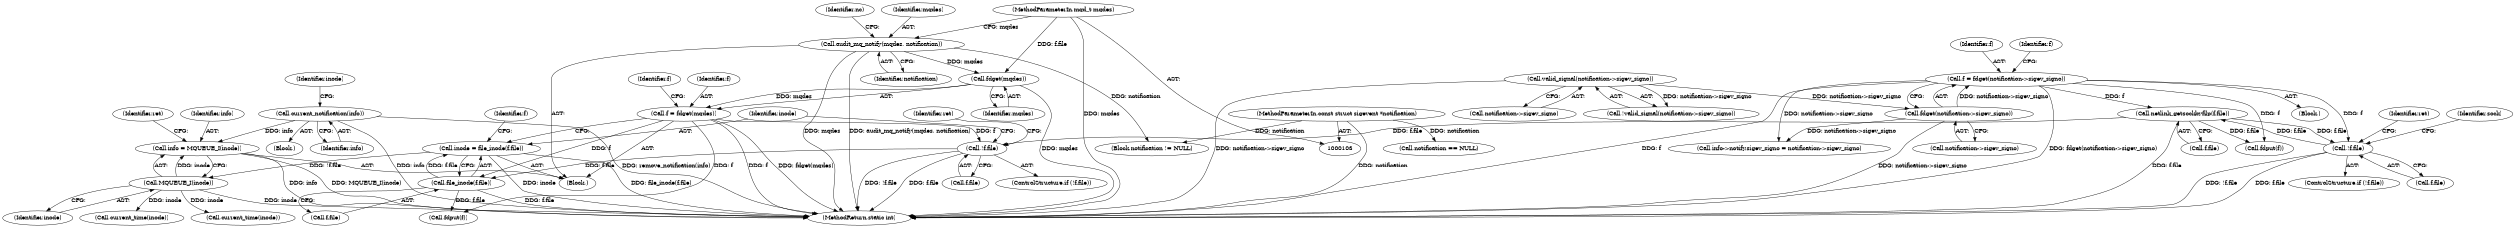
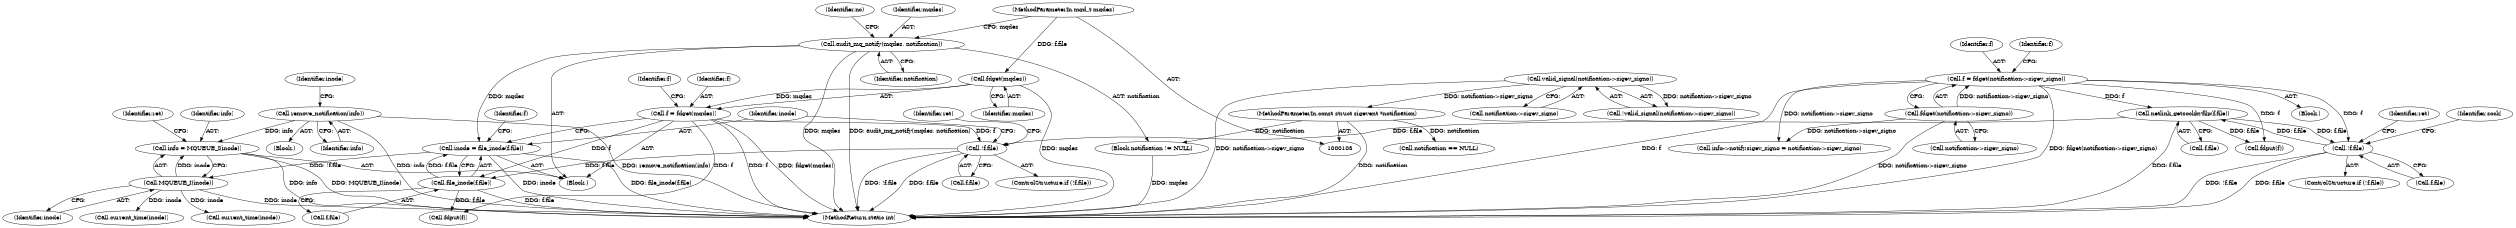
(939, 62) -> (615, 51)
(1777, 96) -> (1450, 93)
(1136, 97) -> (1136, 97)
(320, 114) -> (320, 114)
(1113, 196) -> (1053, 212)
